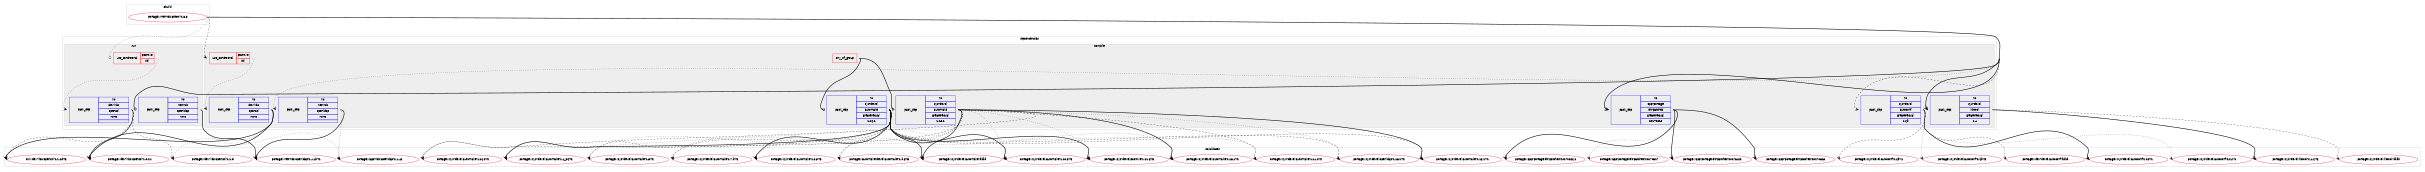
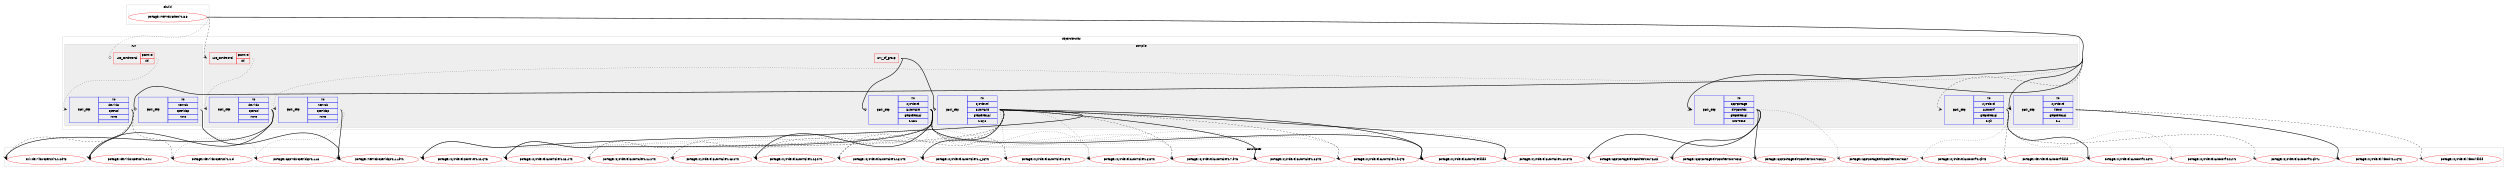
(879, 160) -> (1379, 160)
none -> (1129, 160)
(1379, 160) -> (713, 160)
